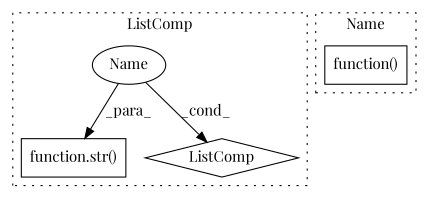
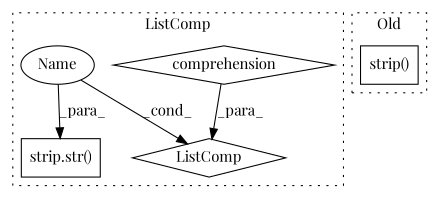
(366, 25) -> (389, 25)
none -> (224, 65)
(366, 65) -> (389, 65)
(74, 158) -> (61, 158)
